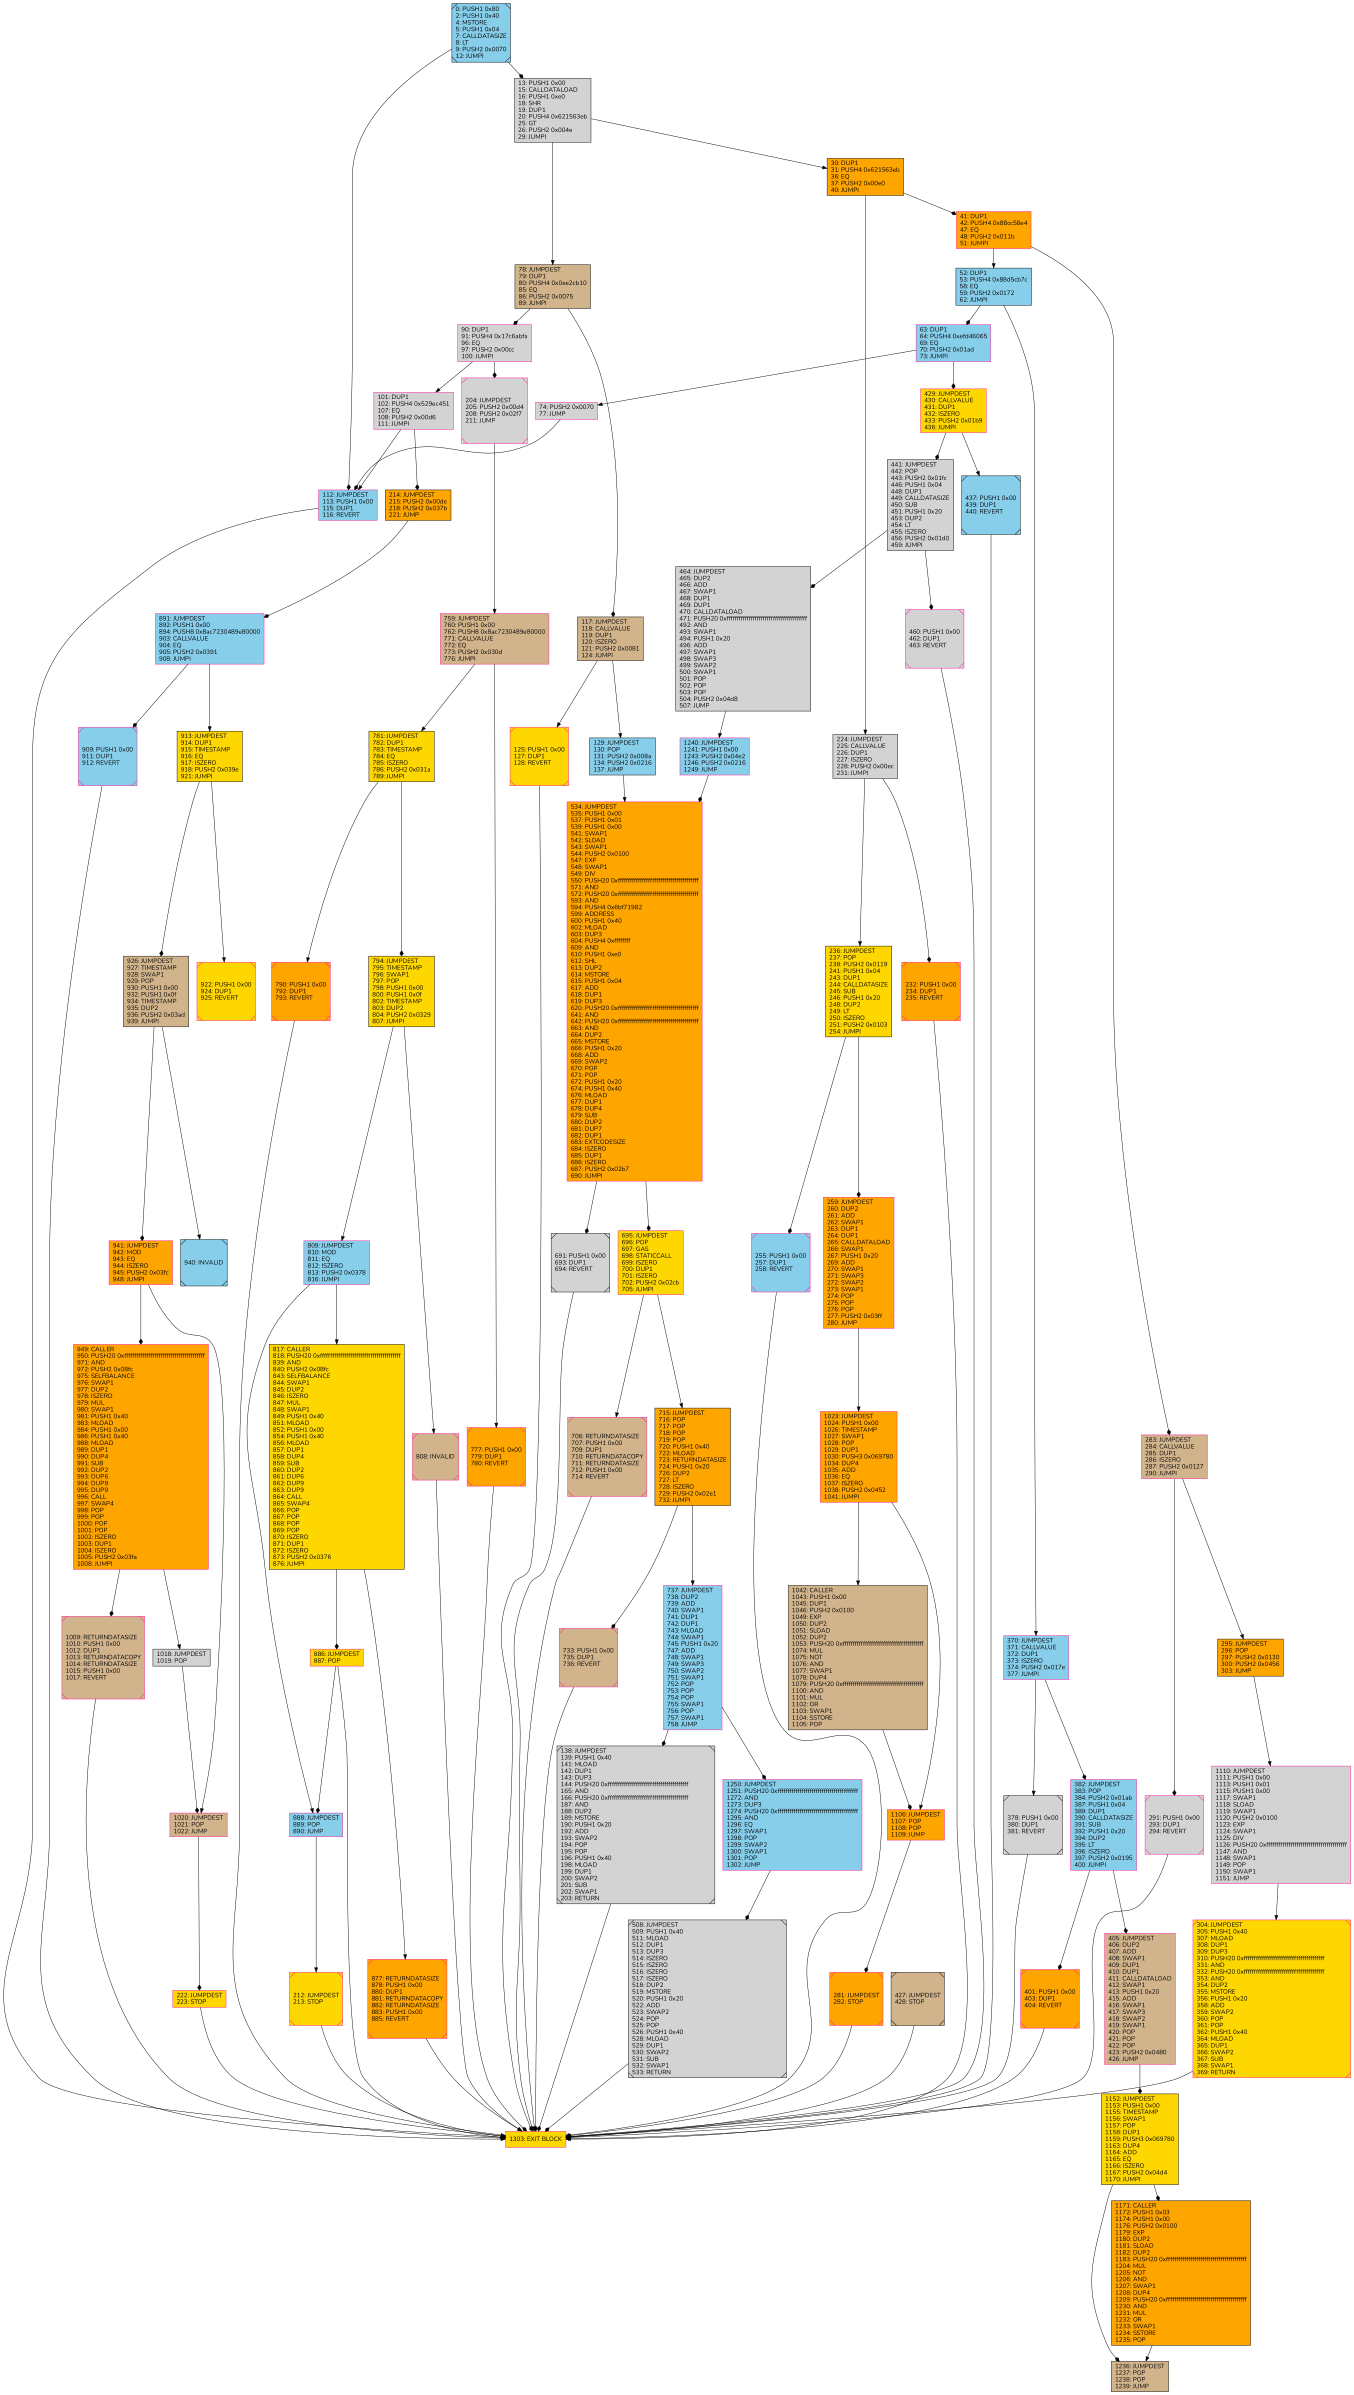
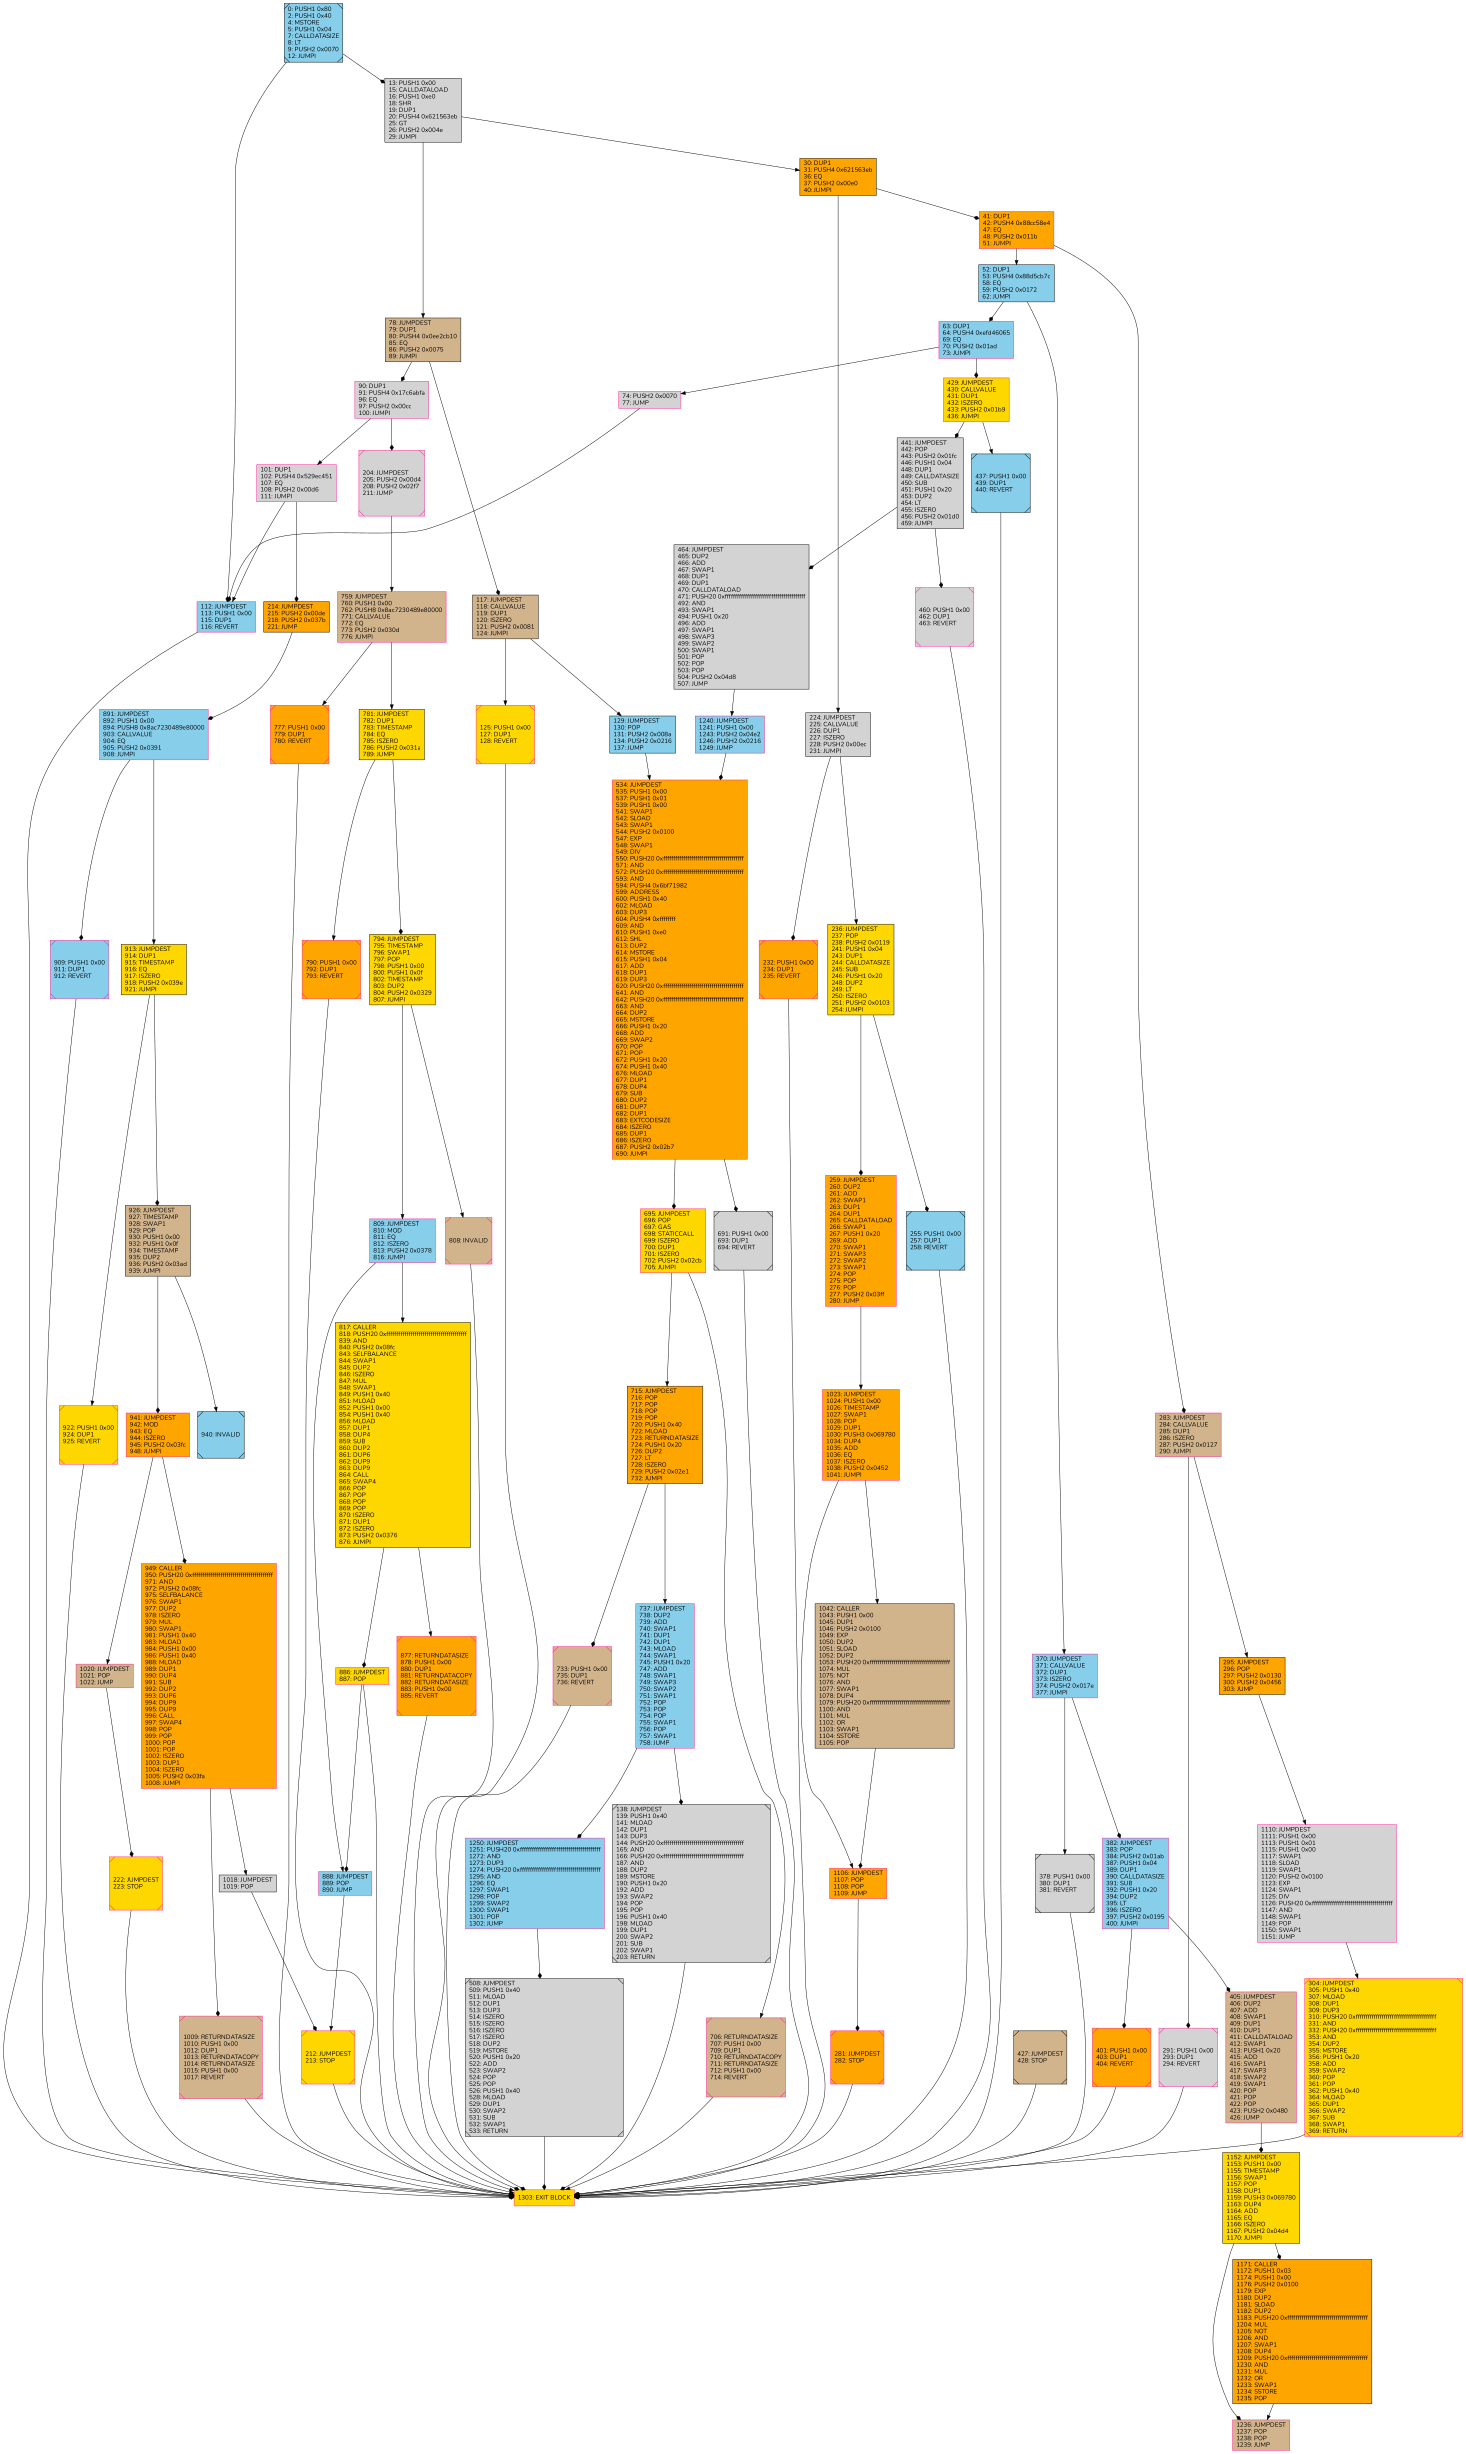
(781, 1263) -> (936, 1241)
(190, 1737) -> (281, 1956)
(199, 1999) -> (136, 1883)
none -> (73, 2002)
(1140, 2377) -> (1261, 2435)
